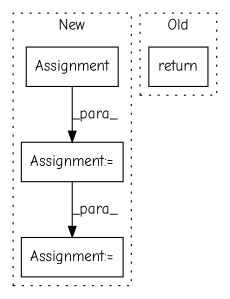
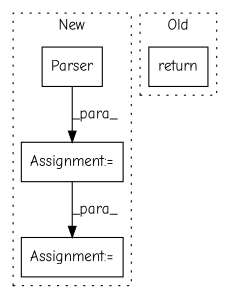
(72, 67) -> (72, 67)
